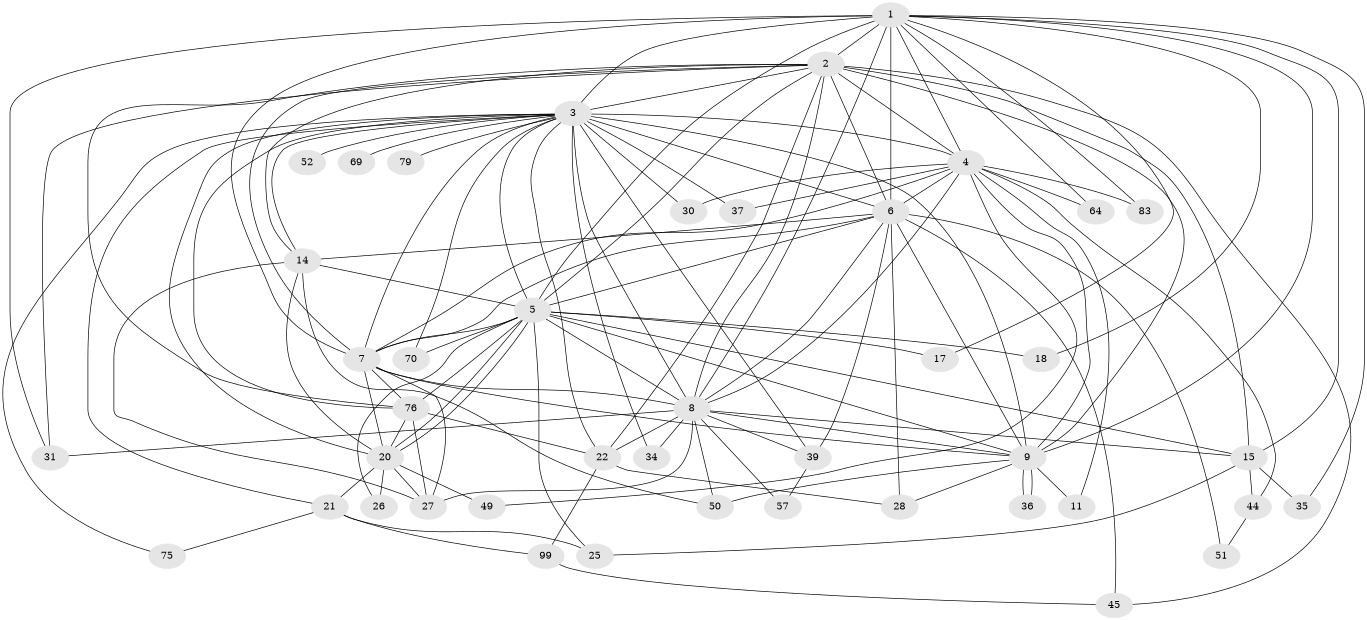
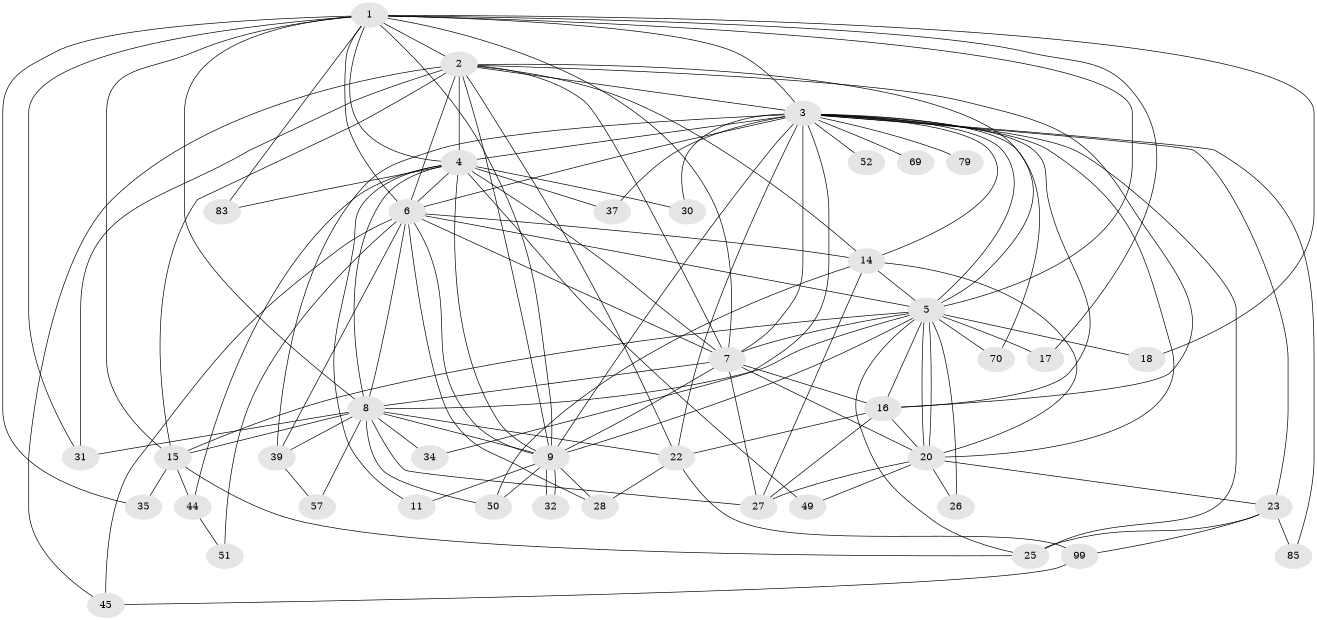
(1096, 212) -> none
(772, 251) -> none
(612, 268) -> (1209, 265)
(411, 409) -> (883, 409)
(330, 507) -> (1274, 507)
(1028, 507) -> (551, 507)
(167, 556) -> (1294, 556)
